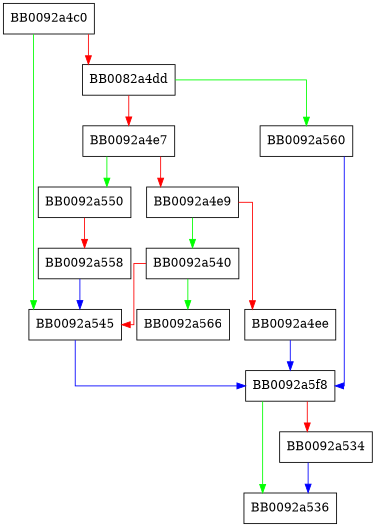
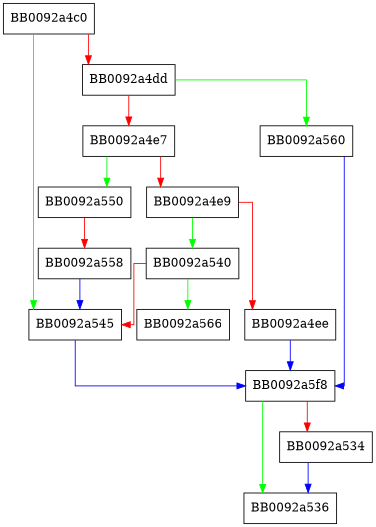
(129, 80) -> (129, 80)
